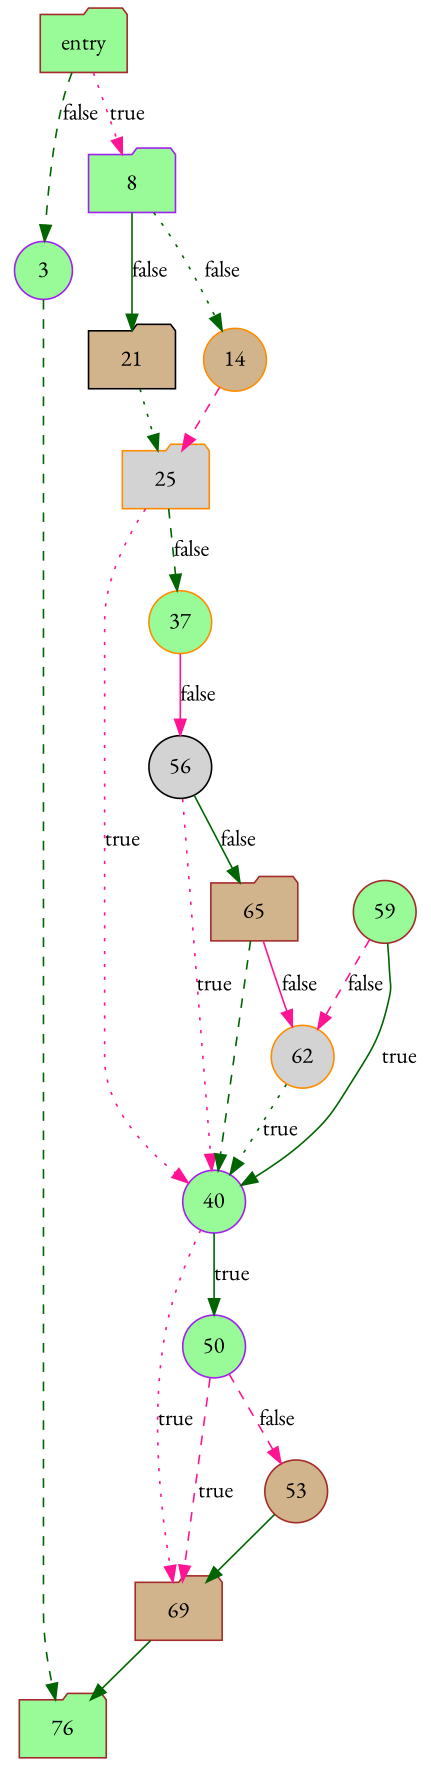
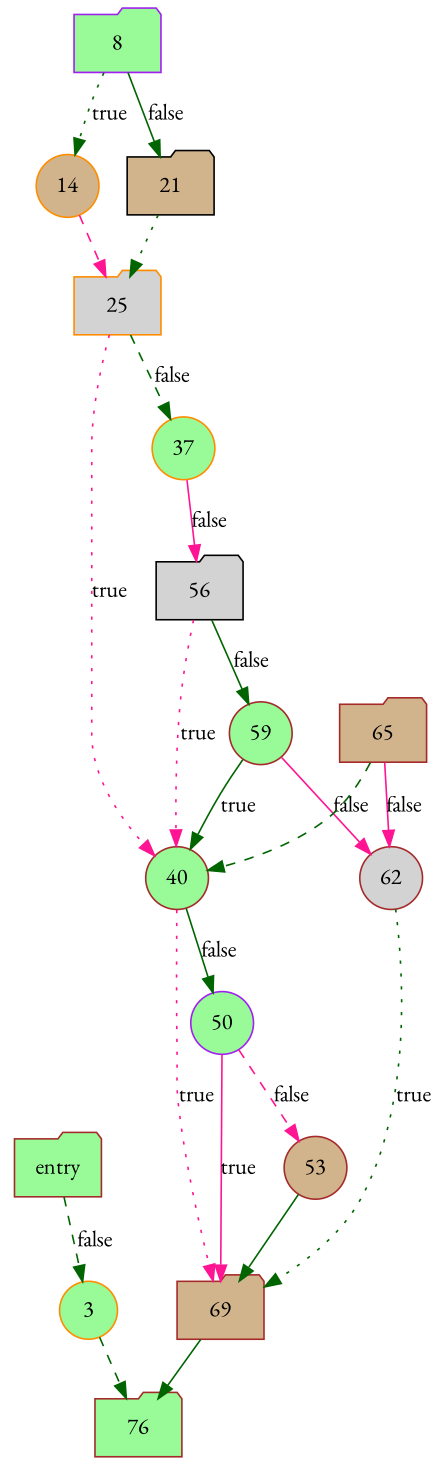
(105, 106) -> none
(43, 270) -> (89, 1310)
(222, 270) -> (109, 113)
(180, 767) -> (200, 591)
(213, 832) -> (227, 655)
(348, 977) -> (321, 800)
(303, 1057) -> (391, 878)
(263, 1122) -> (391, 1114)
(214, 1202) -> (177, 878)
(232, 1274) -> (219, 951)
(197, 1472) -> (221, 1160)
